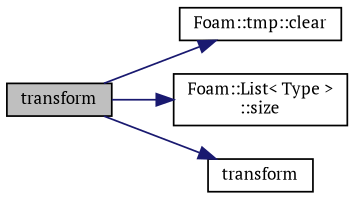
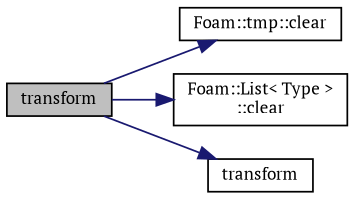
(260, 100) -> (260, 100)
